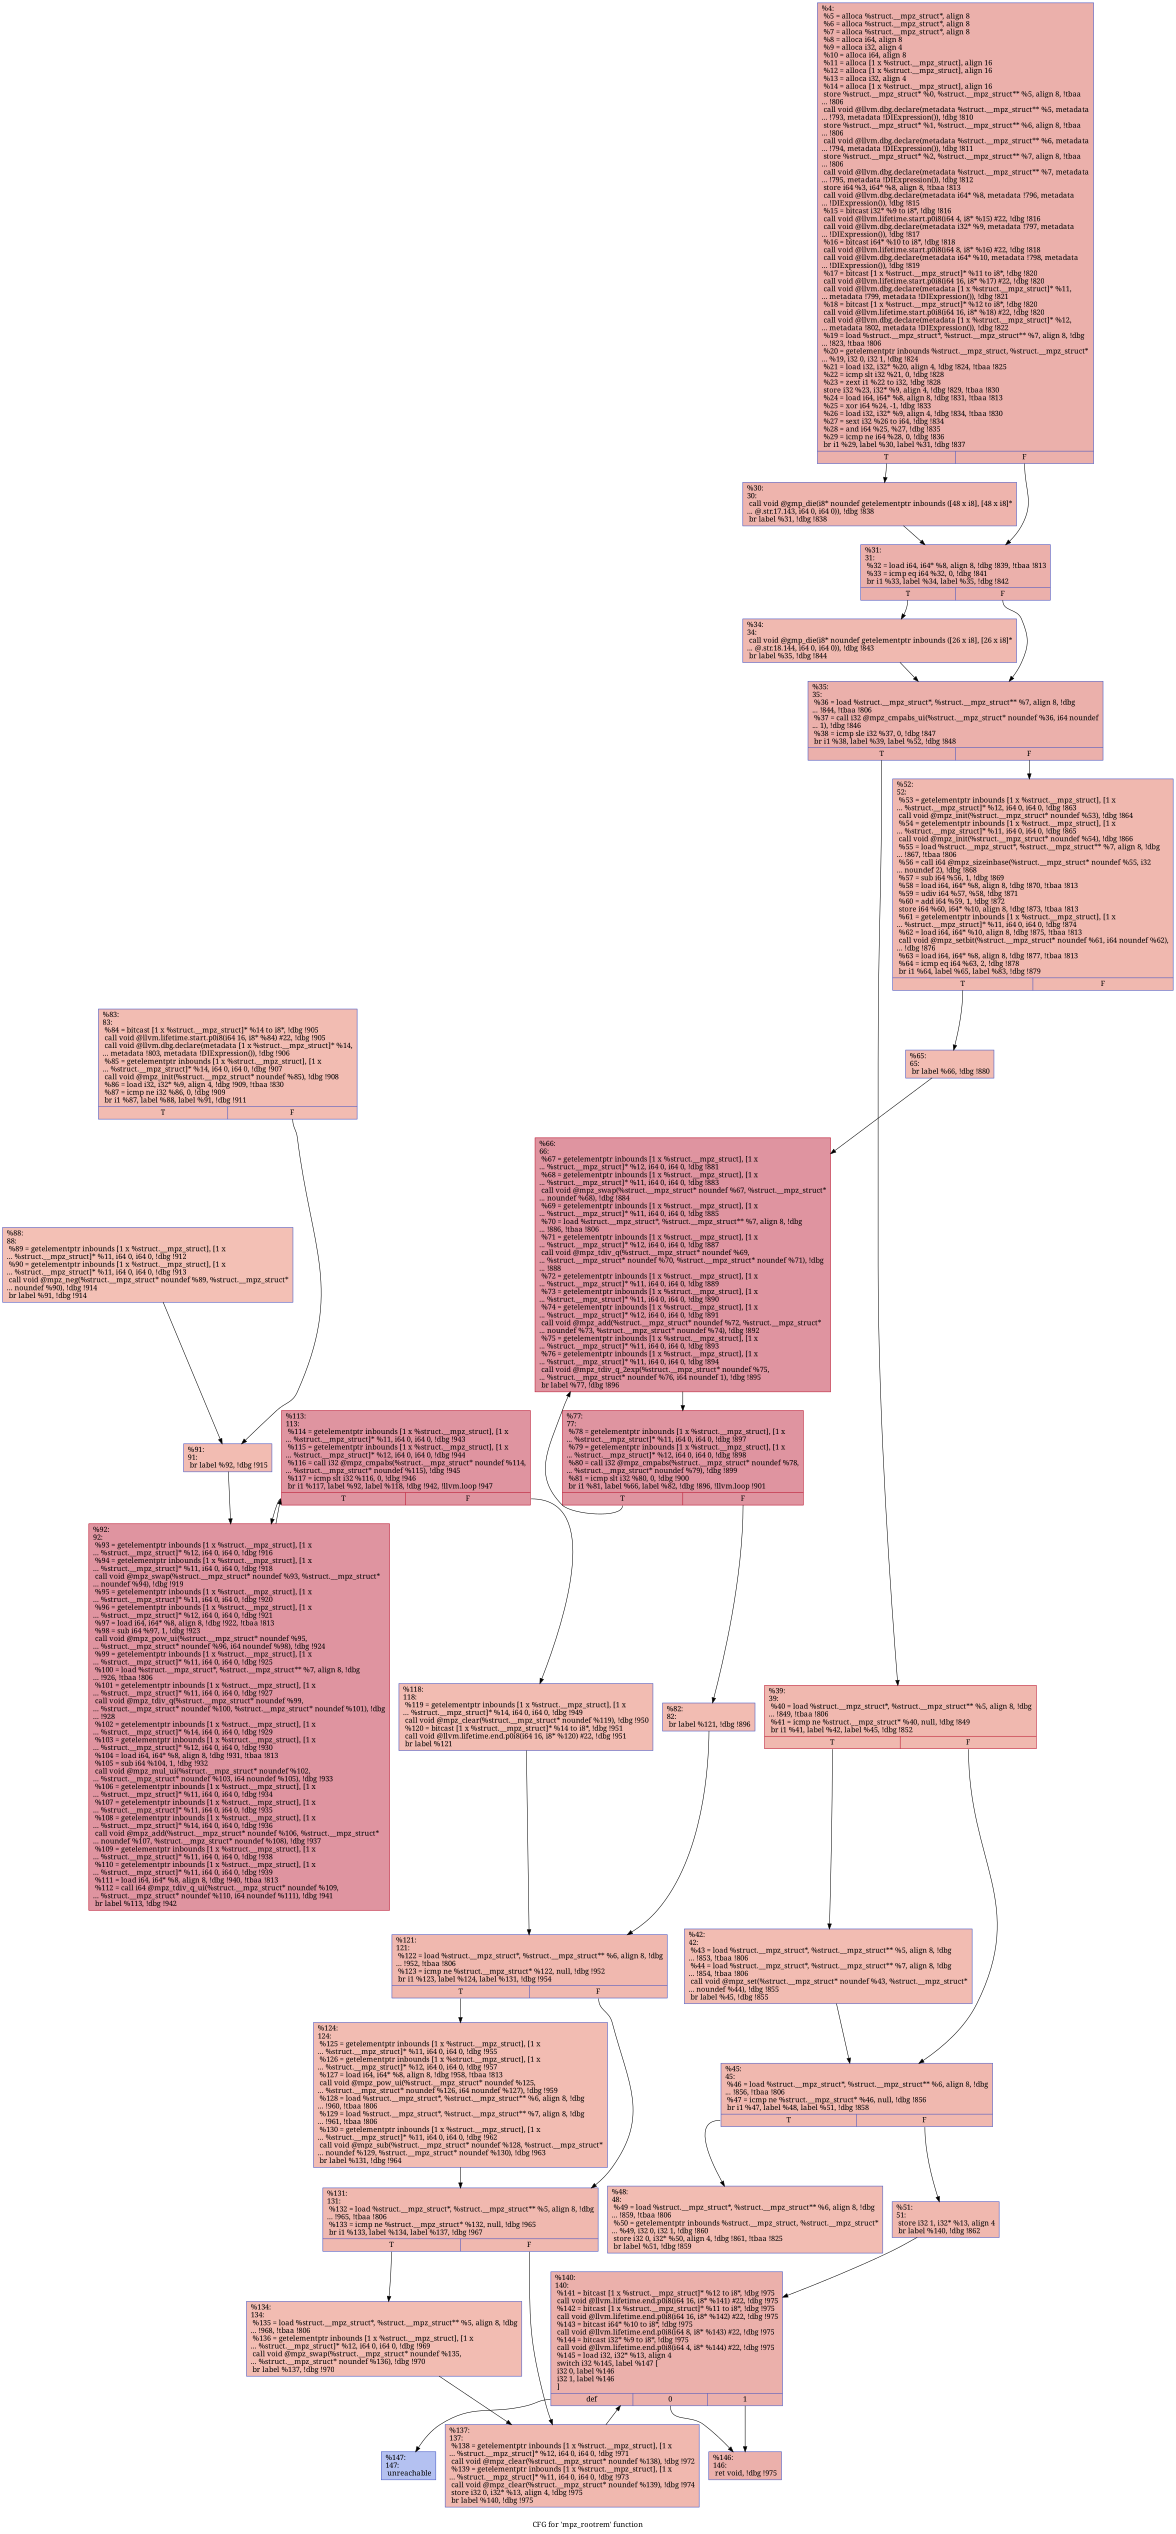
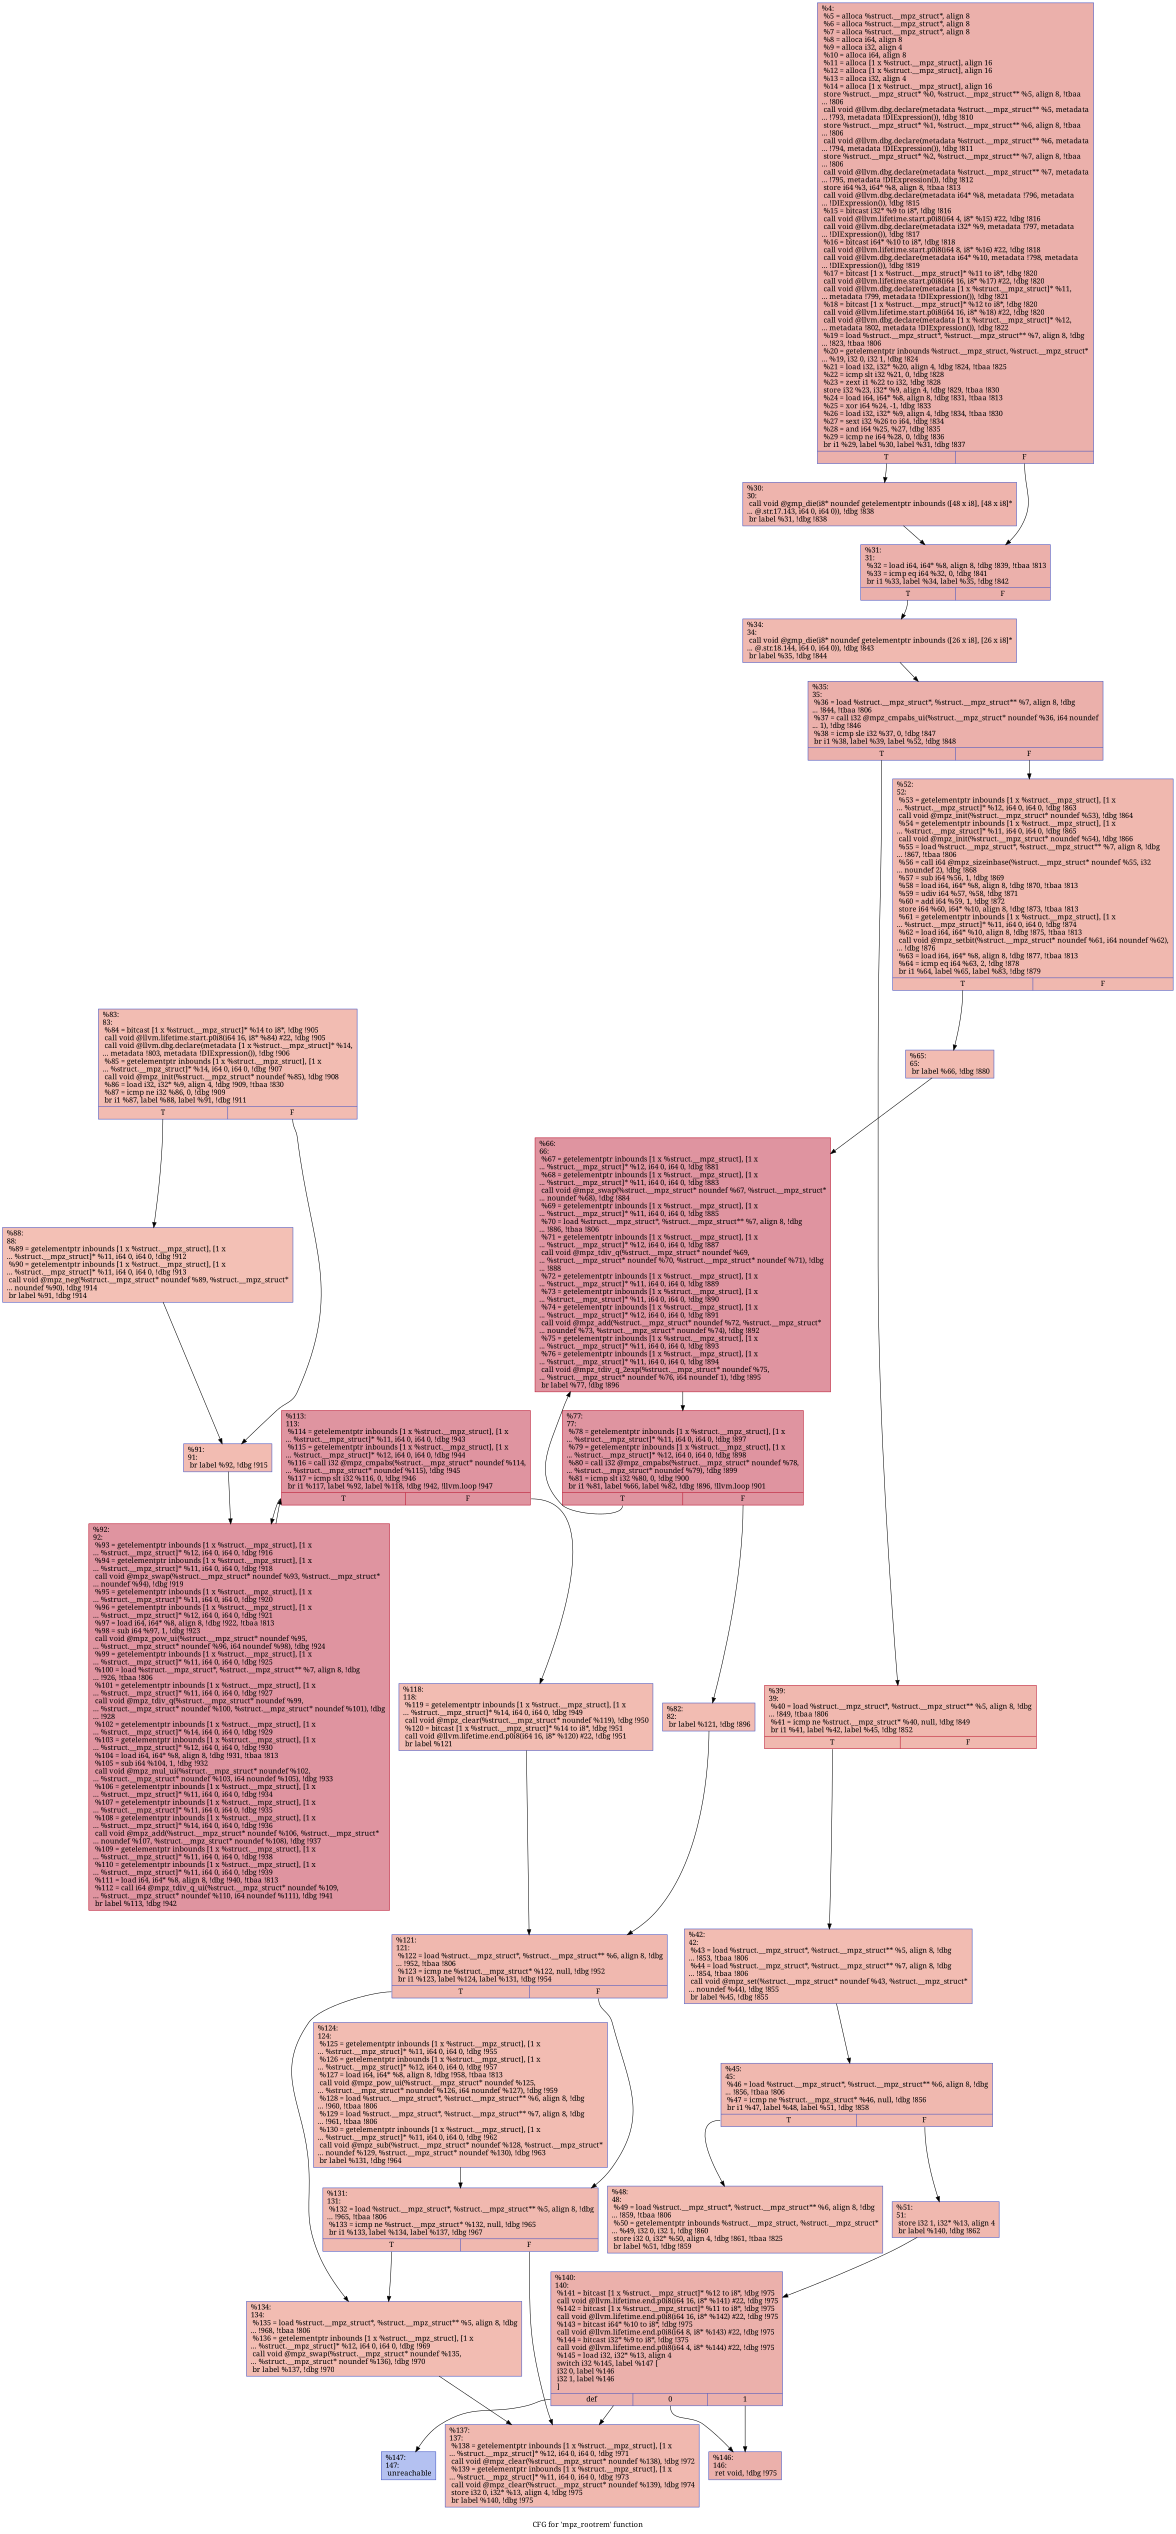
(1027, 635) -> none
none -> (160, 1171)
(996, 1916) -> none
(460, 2008) -> (300, 2118)
(622, 2340) -> (622, 2340)
(612, 2417) -> (608, 2413)
